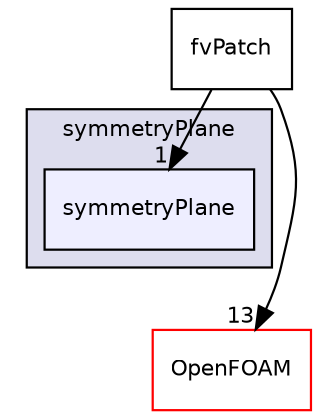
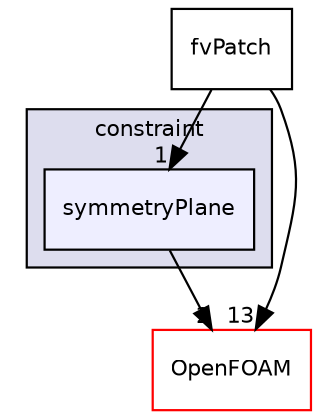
(149, 130) -> (149, 130)
none -> (186, 282)
